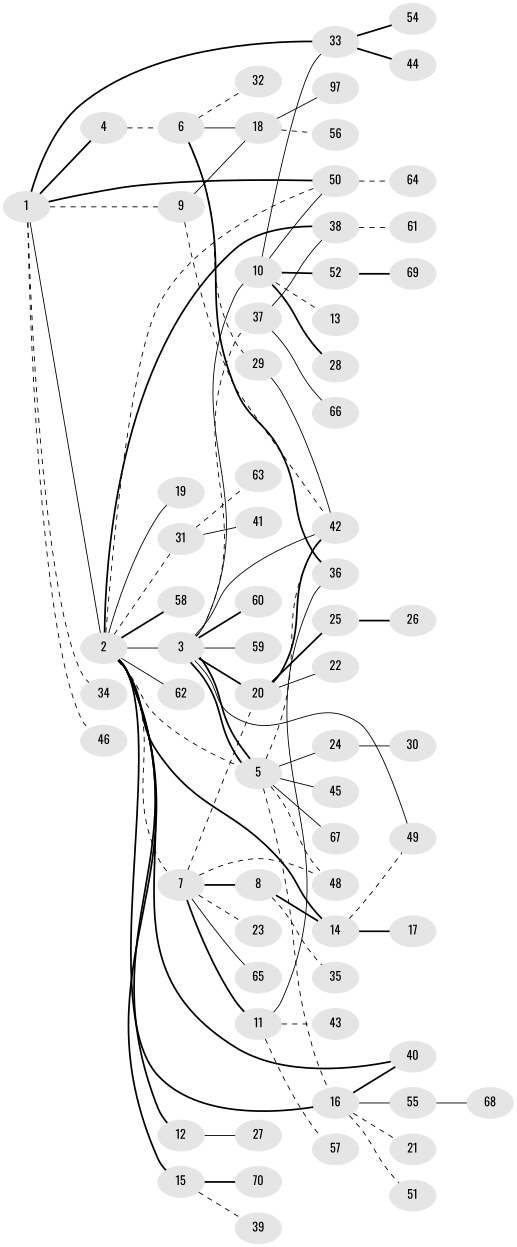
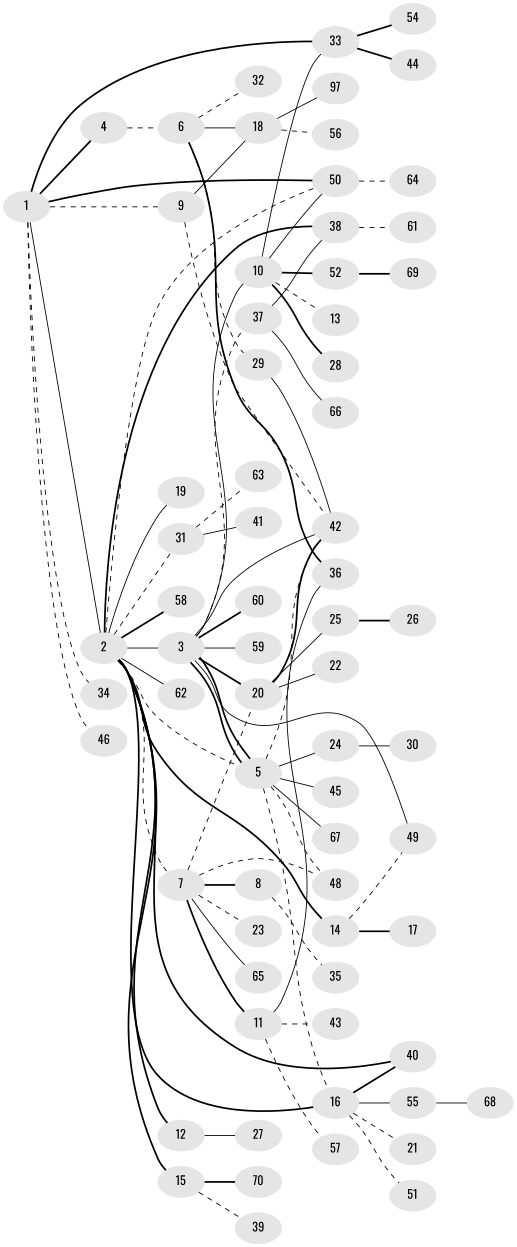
(298, 656) -> (298, 656)
(297, 908) -> none
